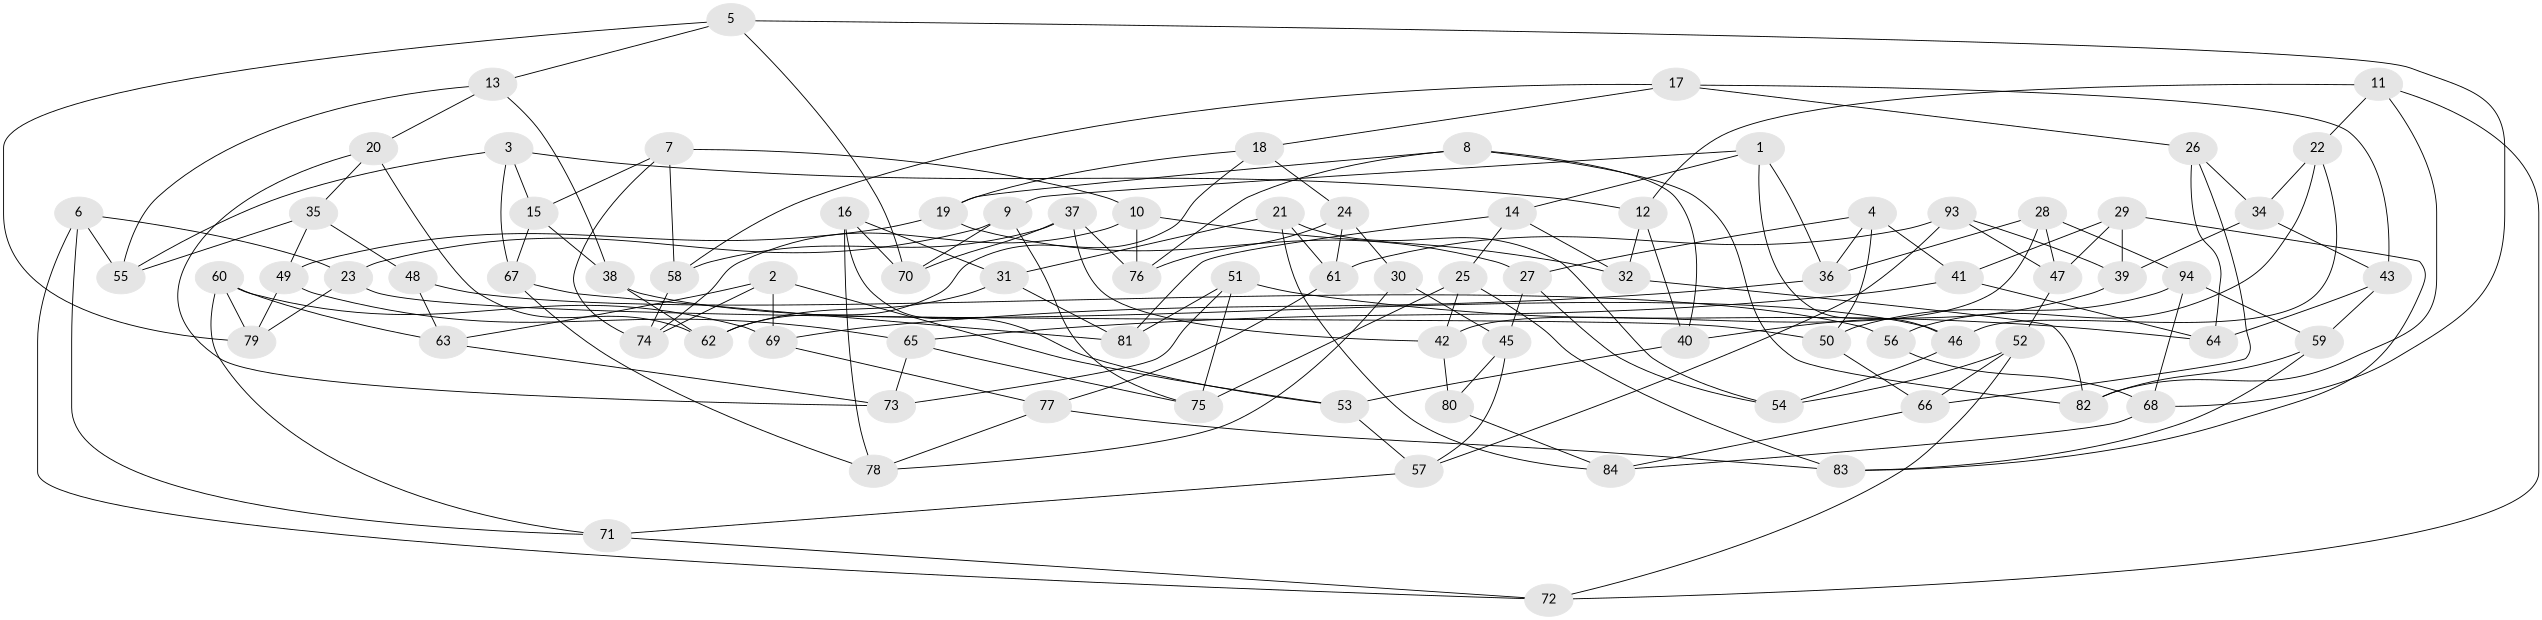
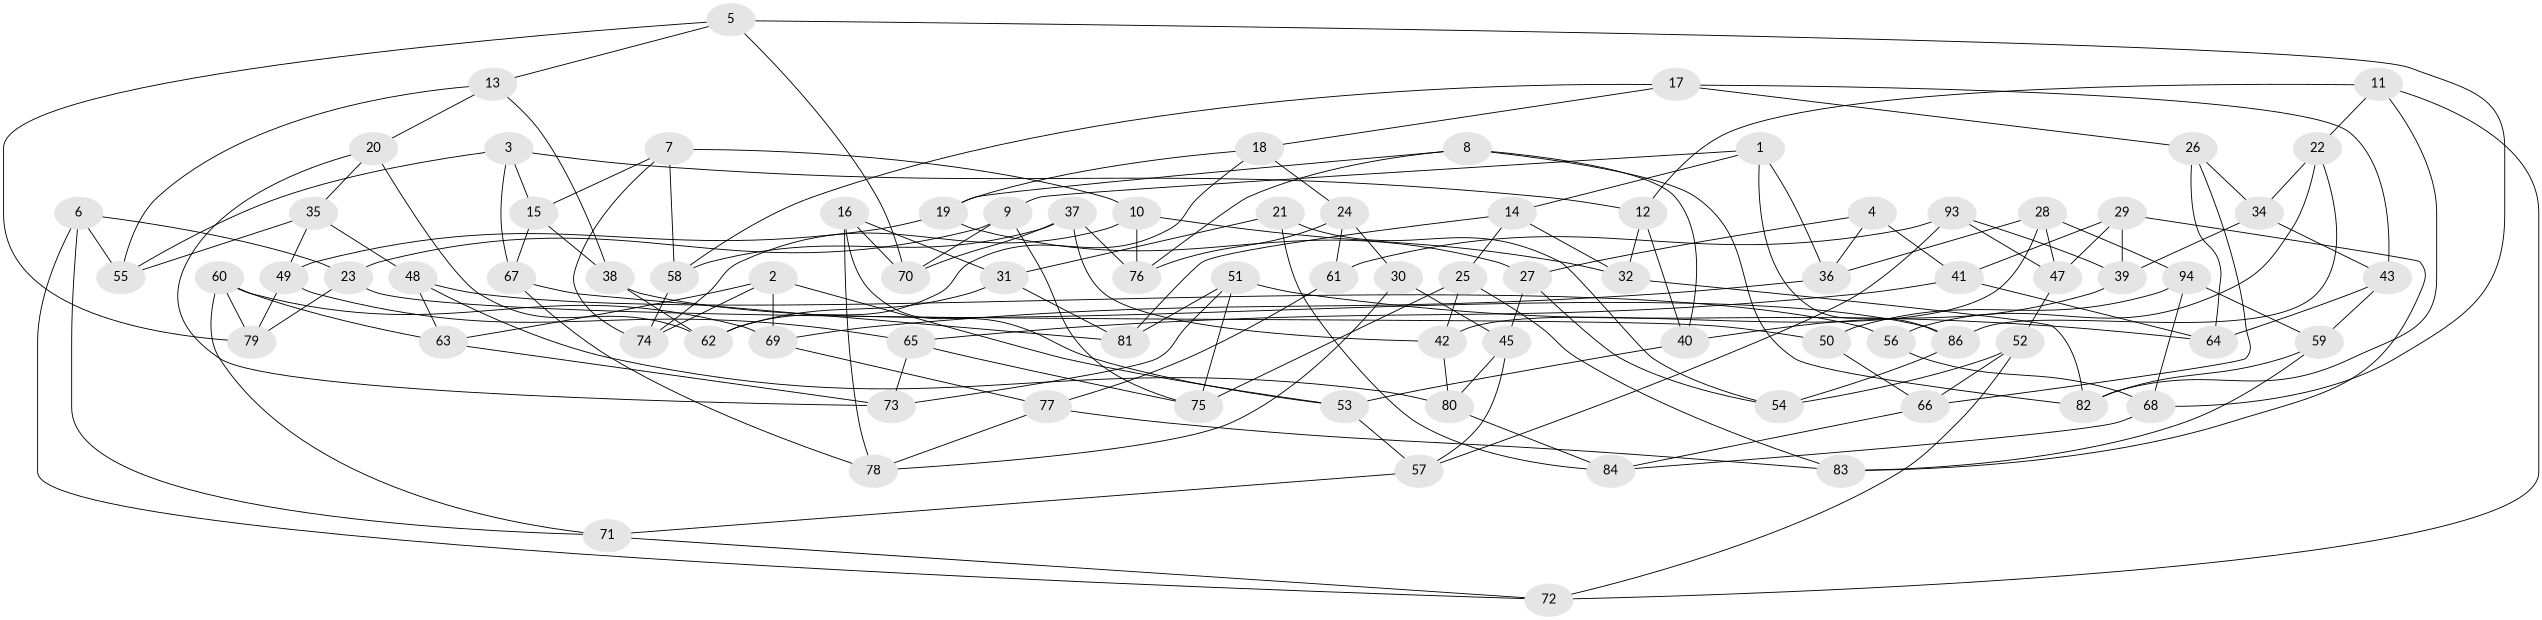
(1309, 247) -> none
(1863, 282) -> none
(1956, 342) -> (1956, 342)
none -> (922, 388)
